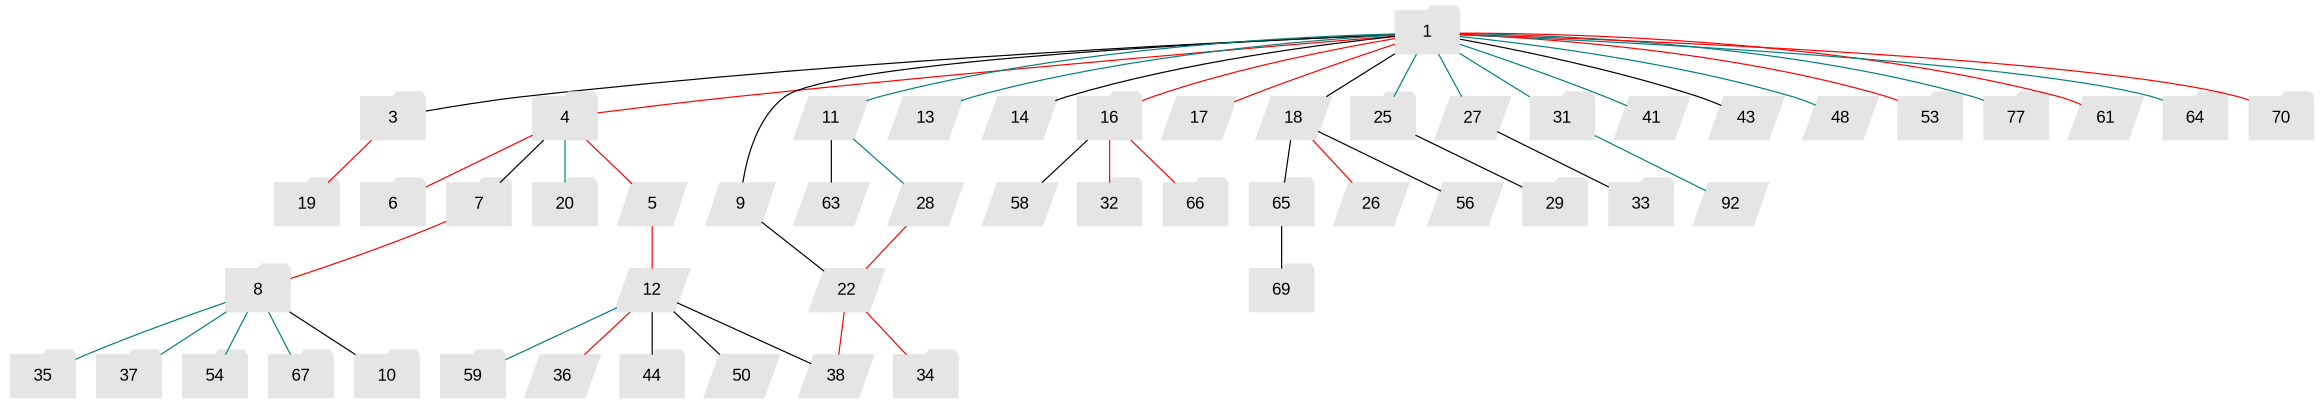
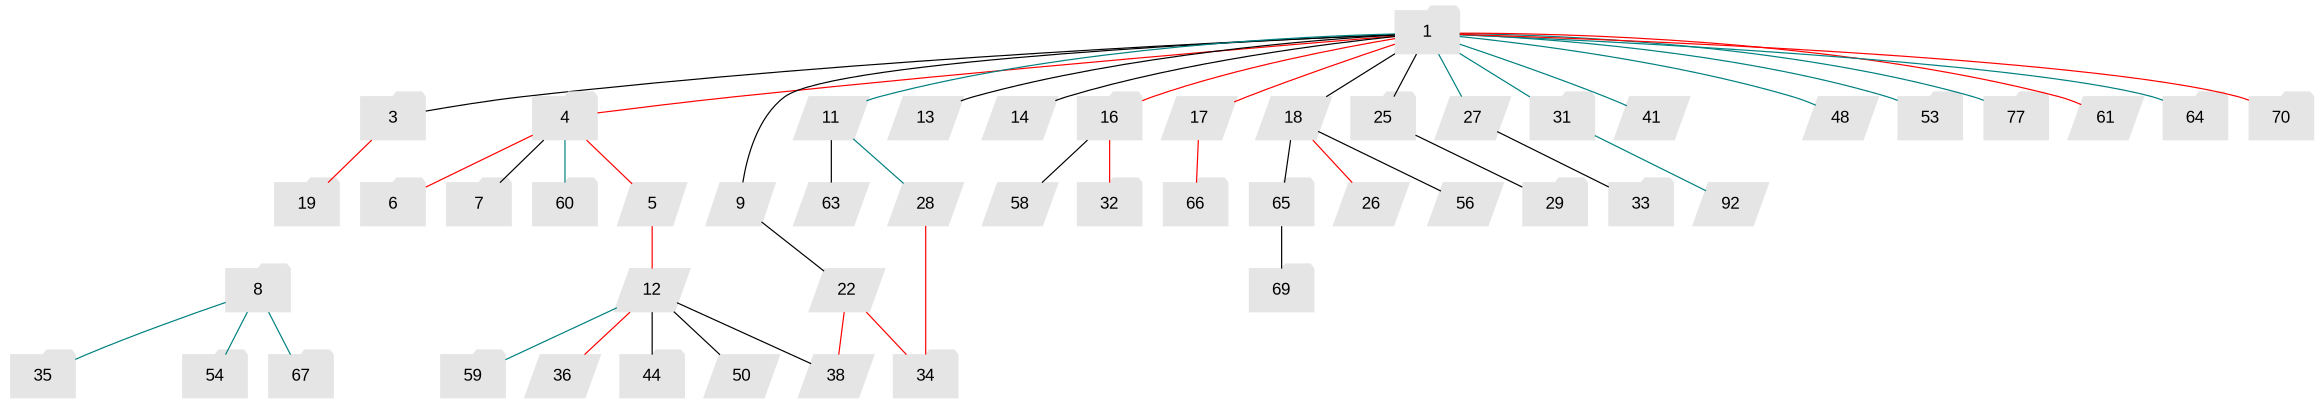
(1681, 55) -> (1681, 55)
(1089, 71) -> (1089, 71)
(1405, 75) -> (1405, 75)
(1746, 118) -> none
(1153, 161) -> (1197, 161)
(565, 204) -> (565, 204)
(886, 247) -> (926, 290)
(369, 251) -> none
(129, 376) -> none
(387, 376) -> none
